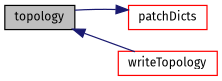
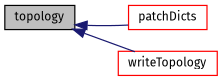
(95, 9) -> (108, 26)
